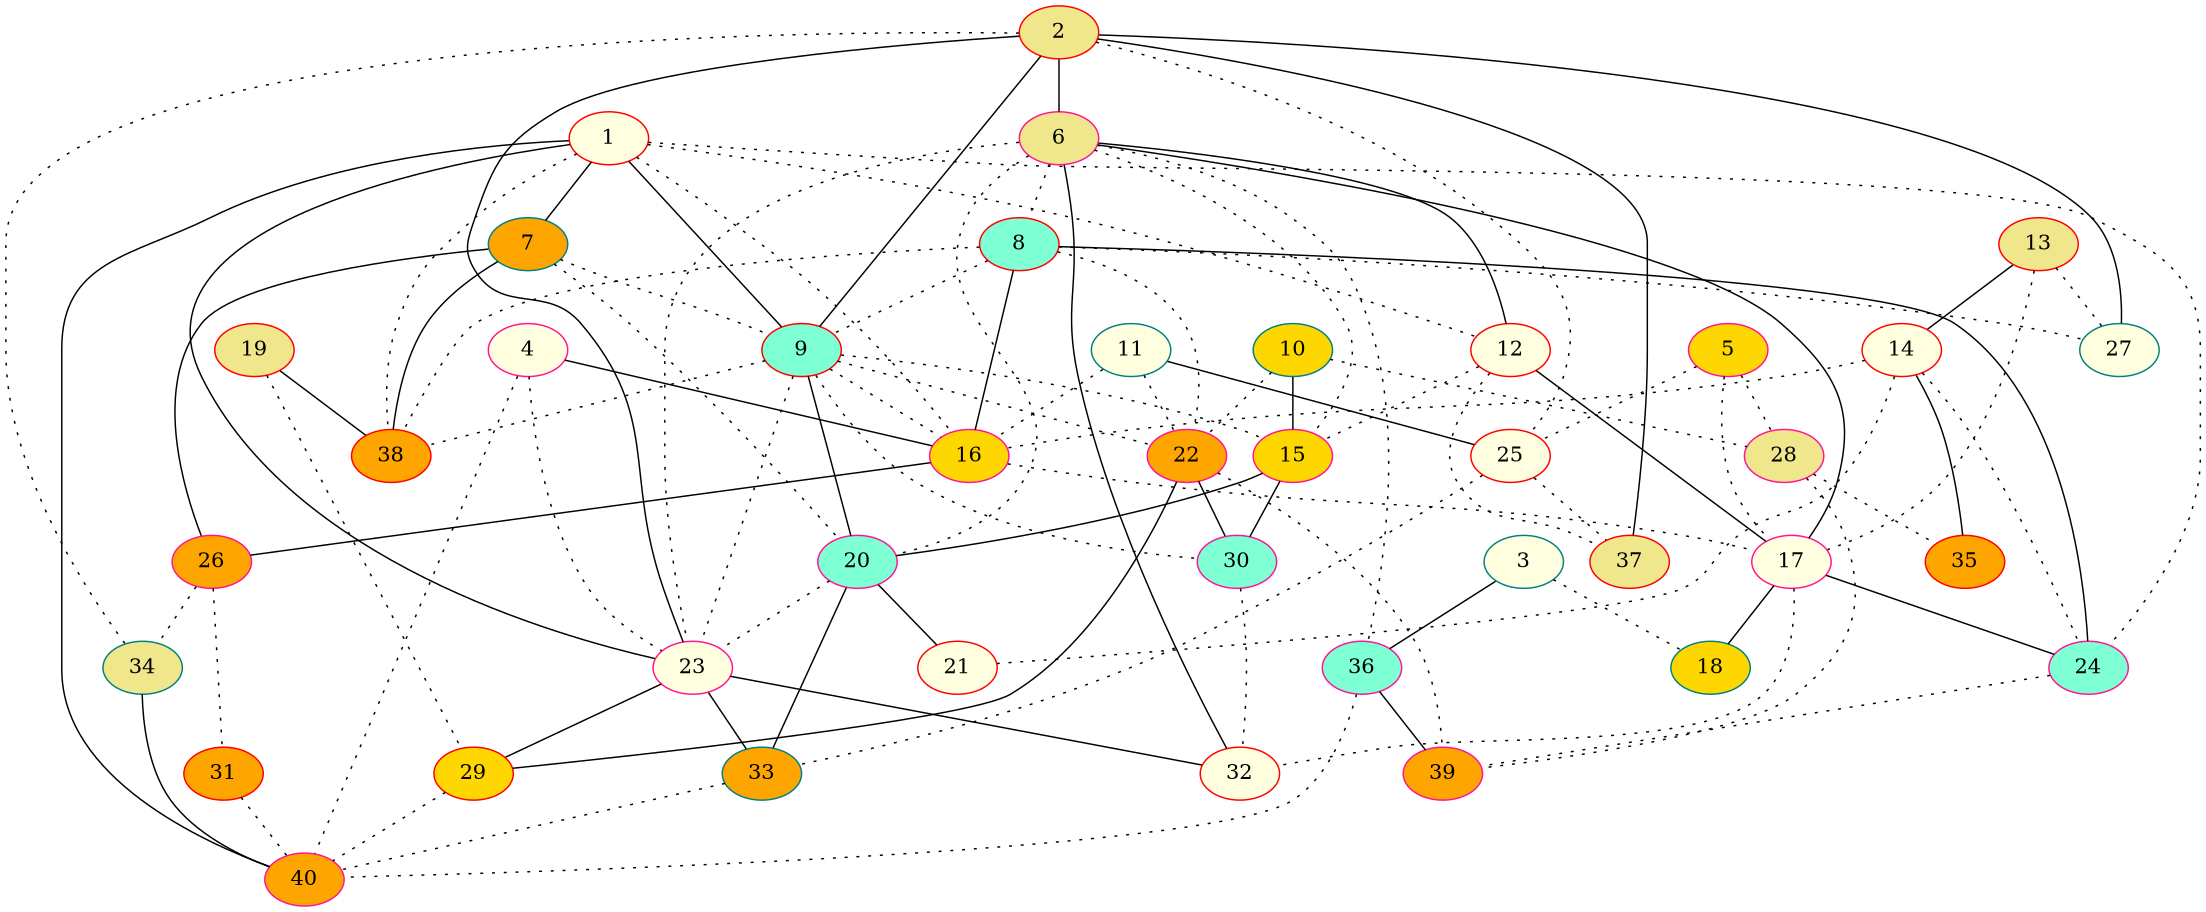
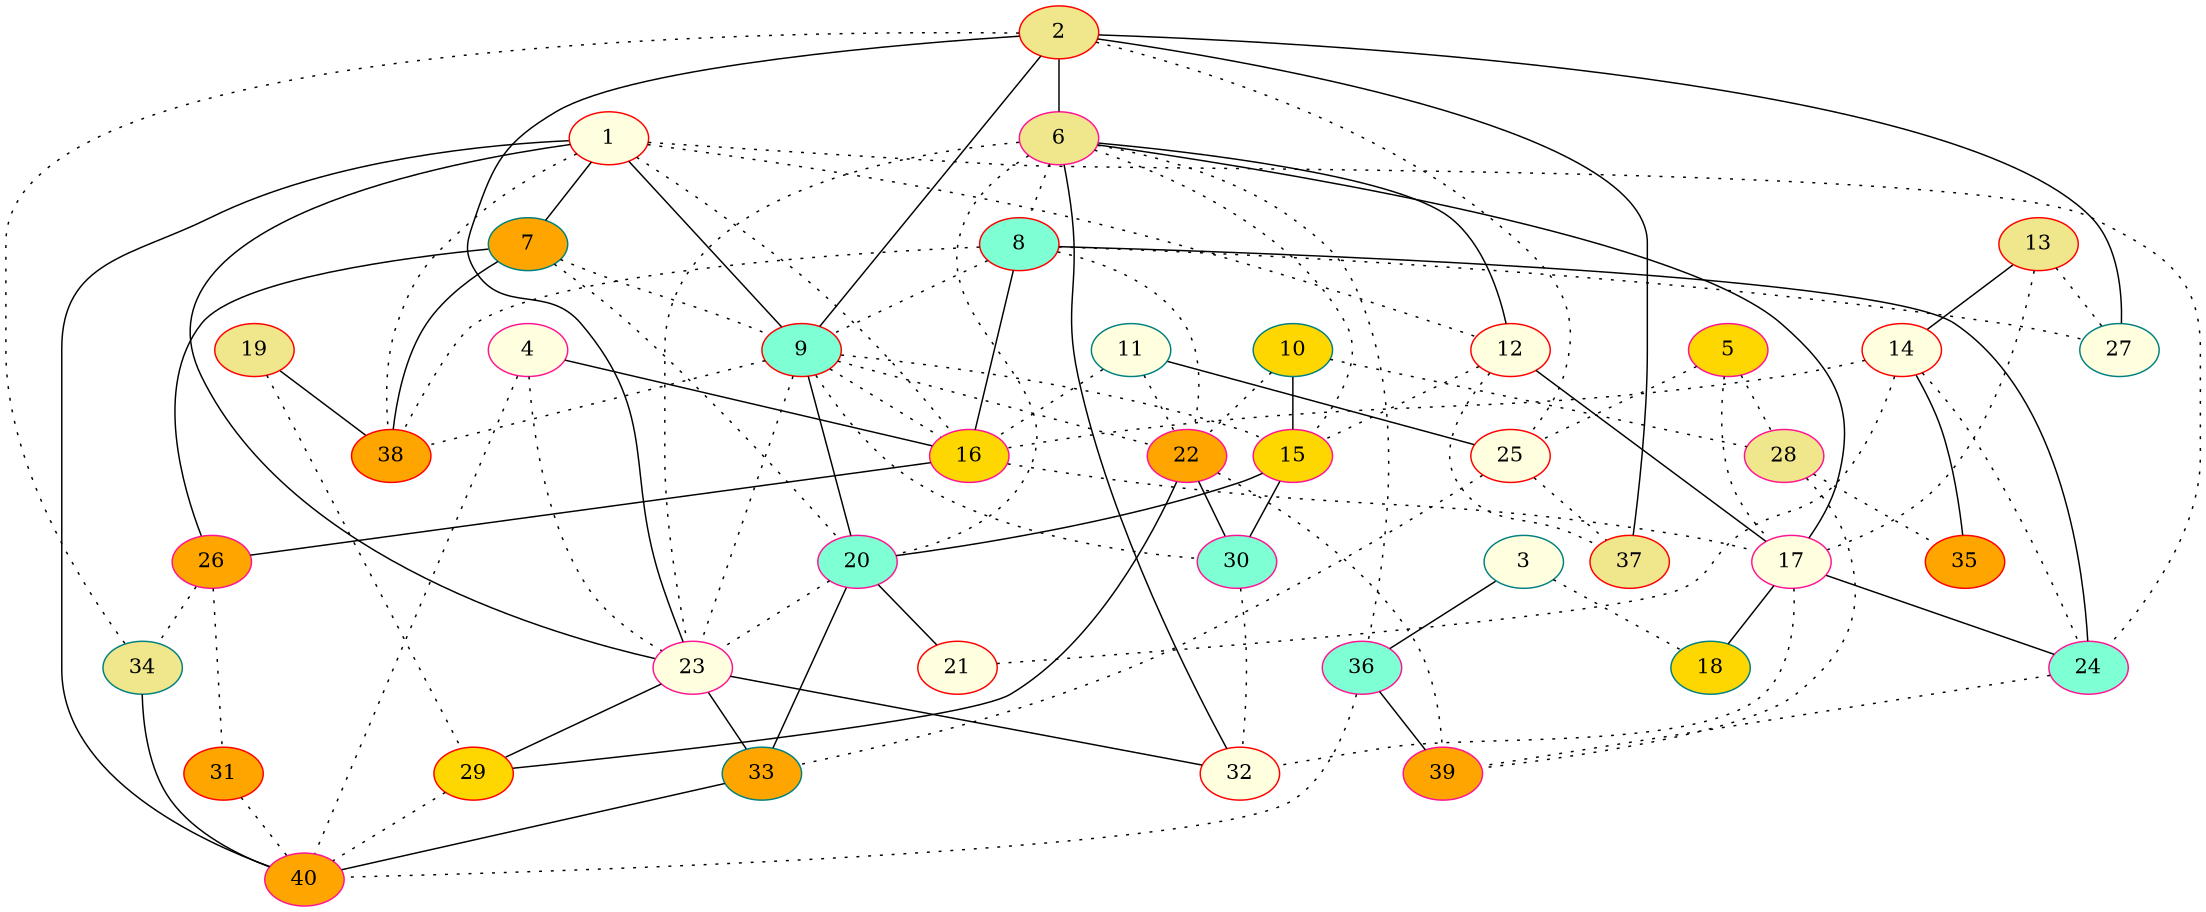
(533, 827) -> (533, 827)
